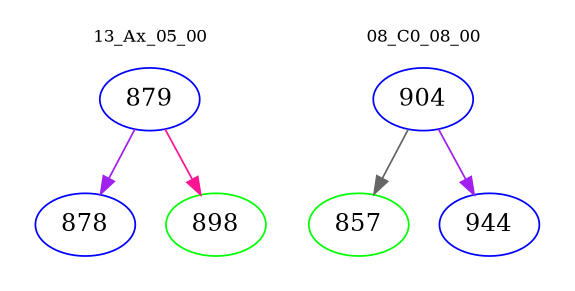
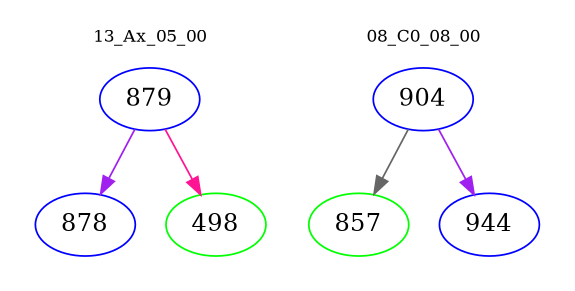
(216, 225) -> (216, 225)
